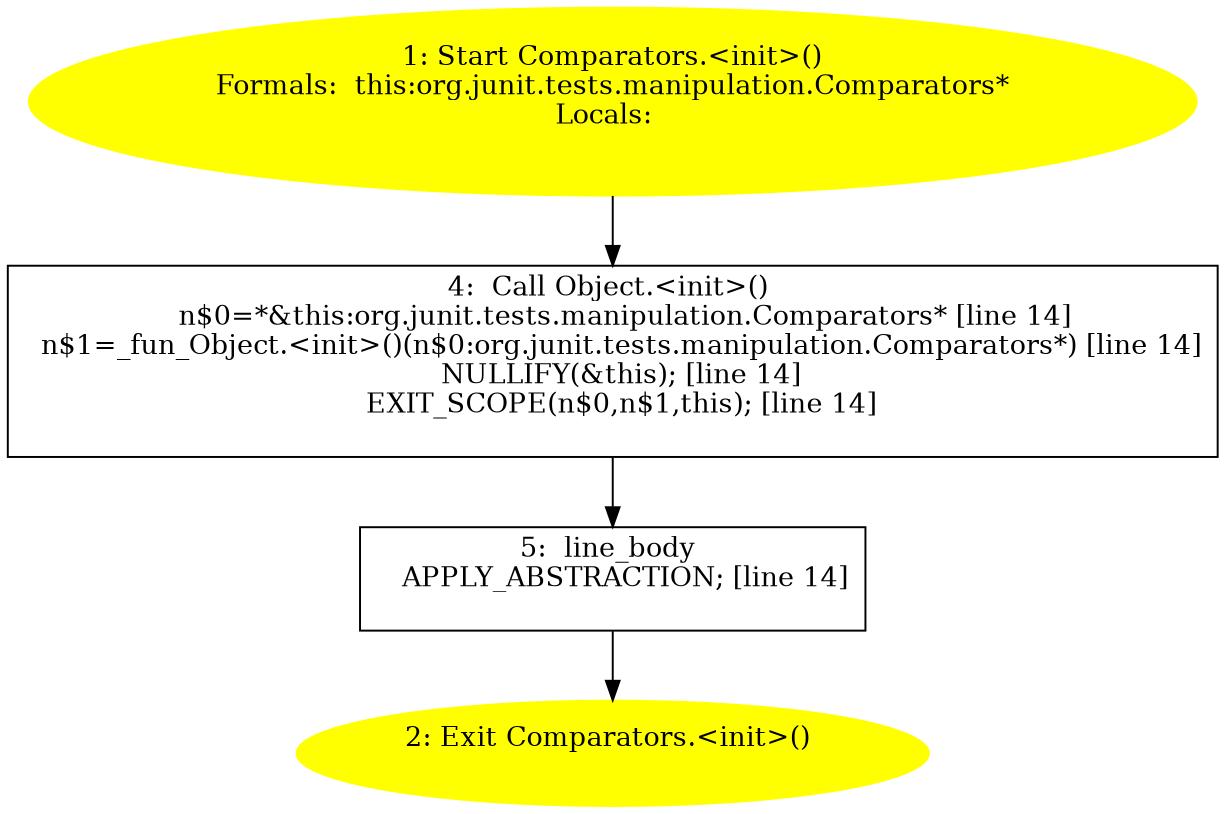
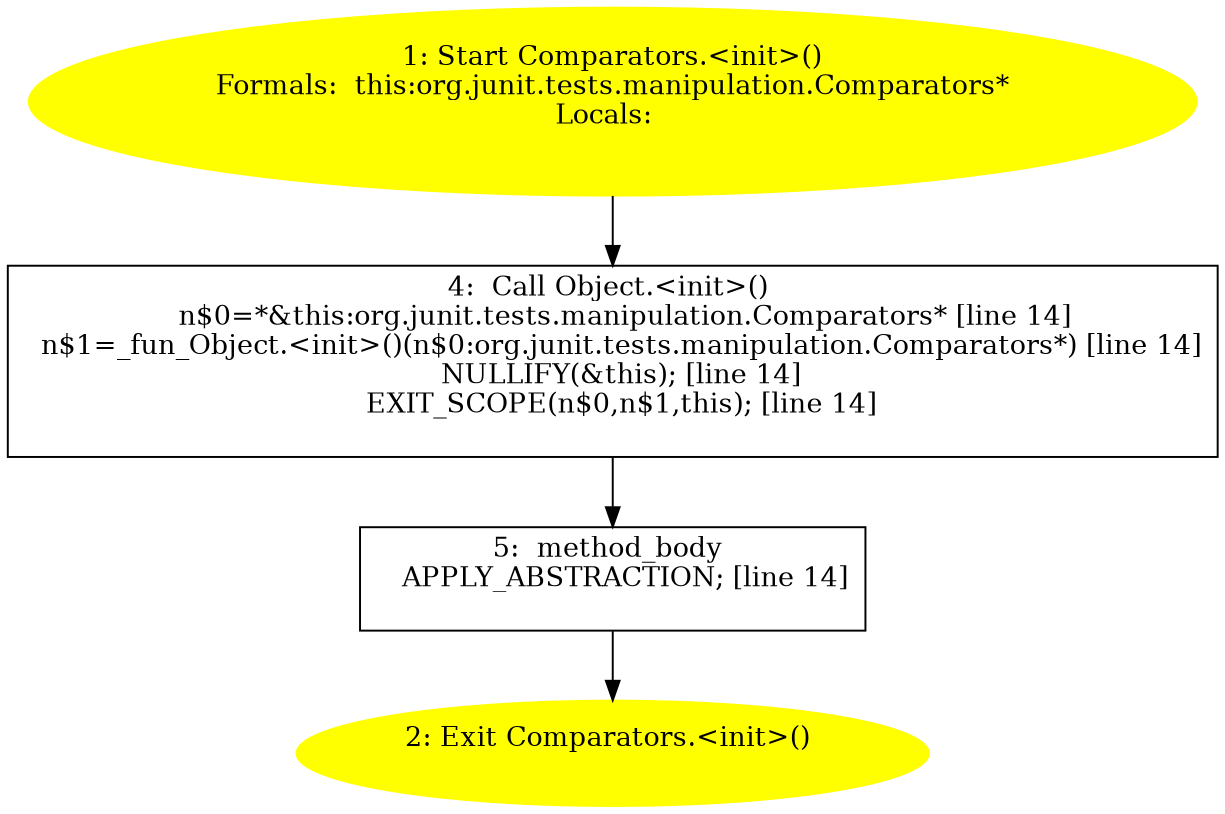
(613, 579) -> (613, 579)
